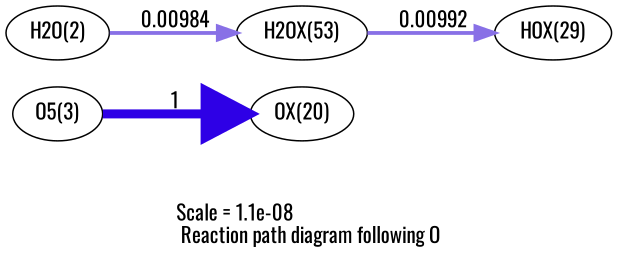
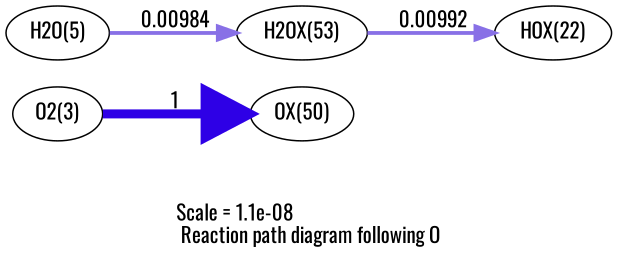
(58, 33) -> (58, 33)
(553, 33) -> (553, 33)
(58, 114) -> (58, 114)
(302, 114) -> (302, 114)
